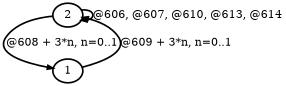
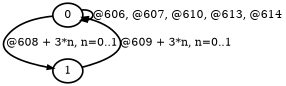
(68, 15) -> (68, 15)
